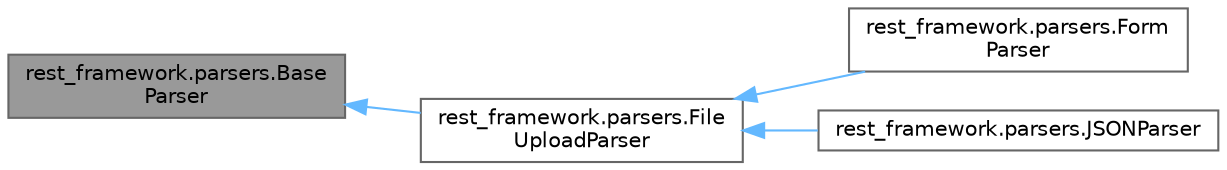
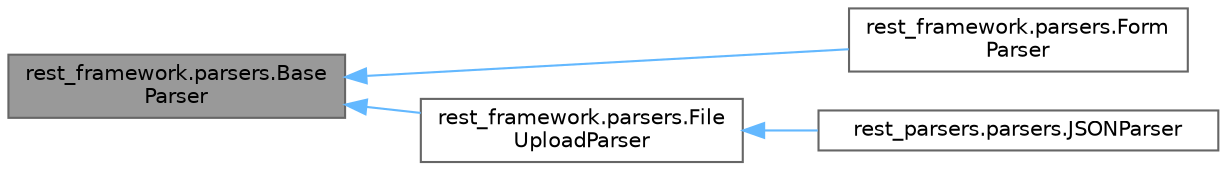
(811, 83) -> (608, 63)
(1018, 130) -> (1018, 130)
